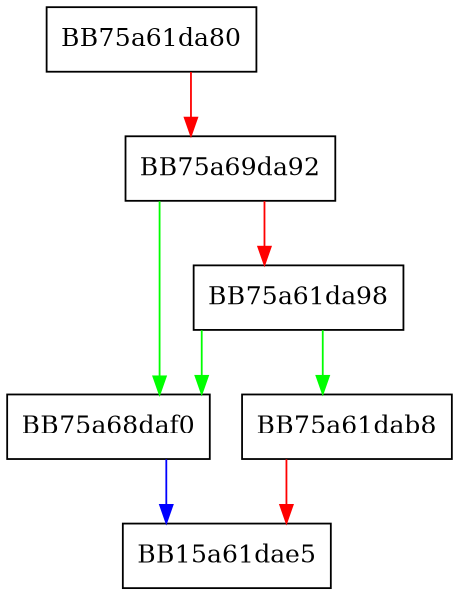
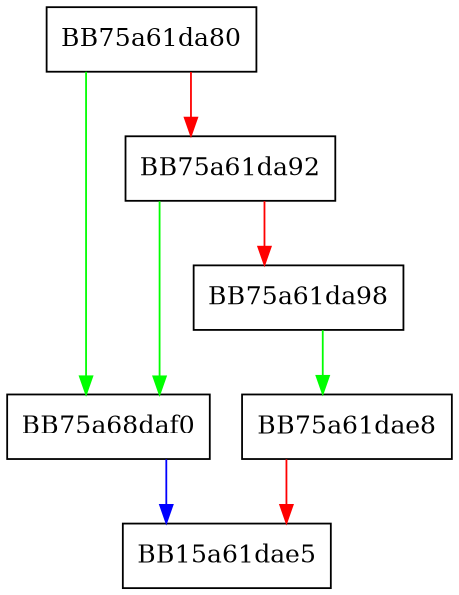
(230, 169) -> (230, 169)
(202, 353) -> (86, 224)
(347, 427) -> (347, 427)
